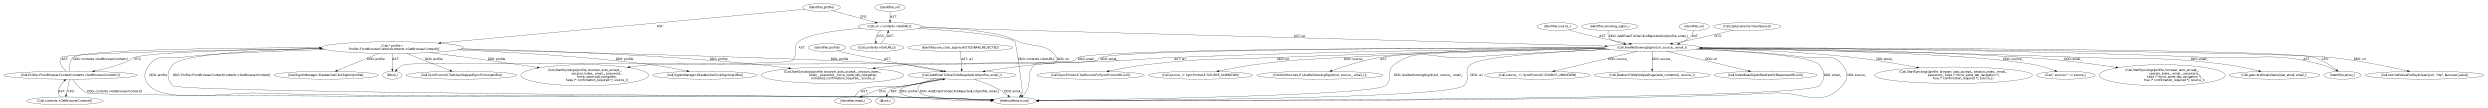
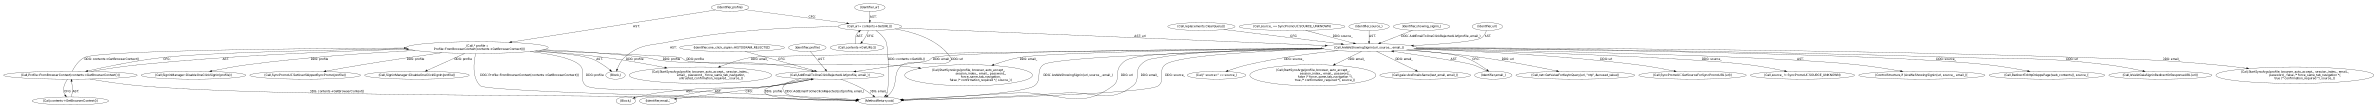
(967, 59) -> (782, 59)
(1180, 59) -> (942, 59)
(1596, 61) -> (1330, 37)
